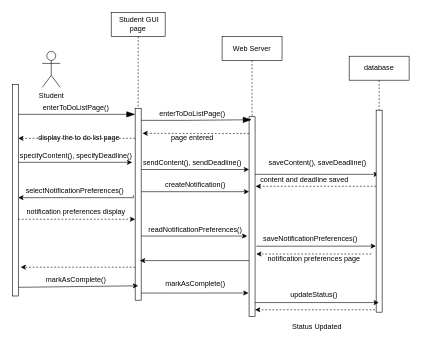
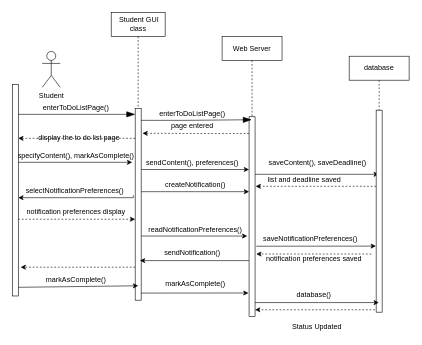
(138, 24) -> (138, 24)
(192, 138) -> (192, 126)
(76, 156) -> (76, 156)
(193, 163) -> (193, 163)
(305, 180) -> (305, 180)
none -> (192, 253)
(314, 259) -> (314, 259)
(314, 295) -> (314, 295)
